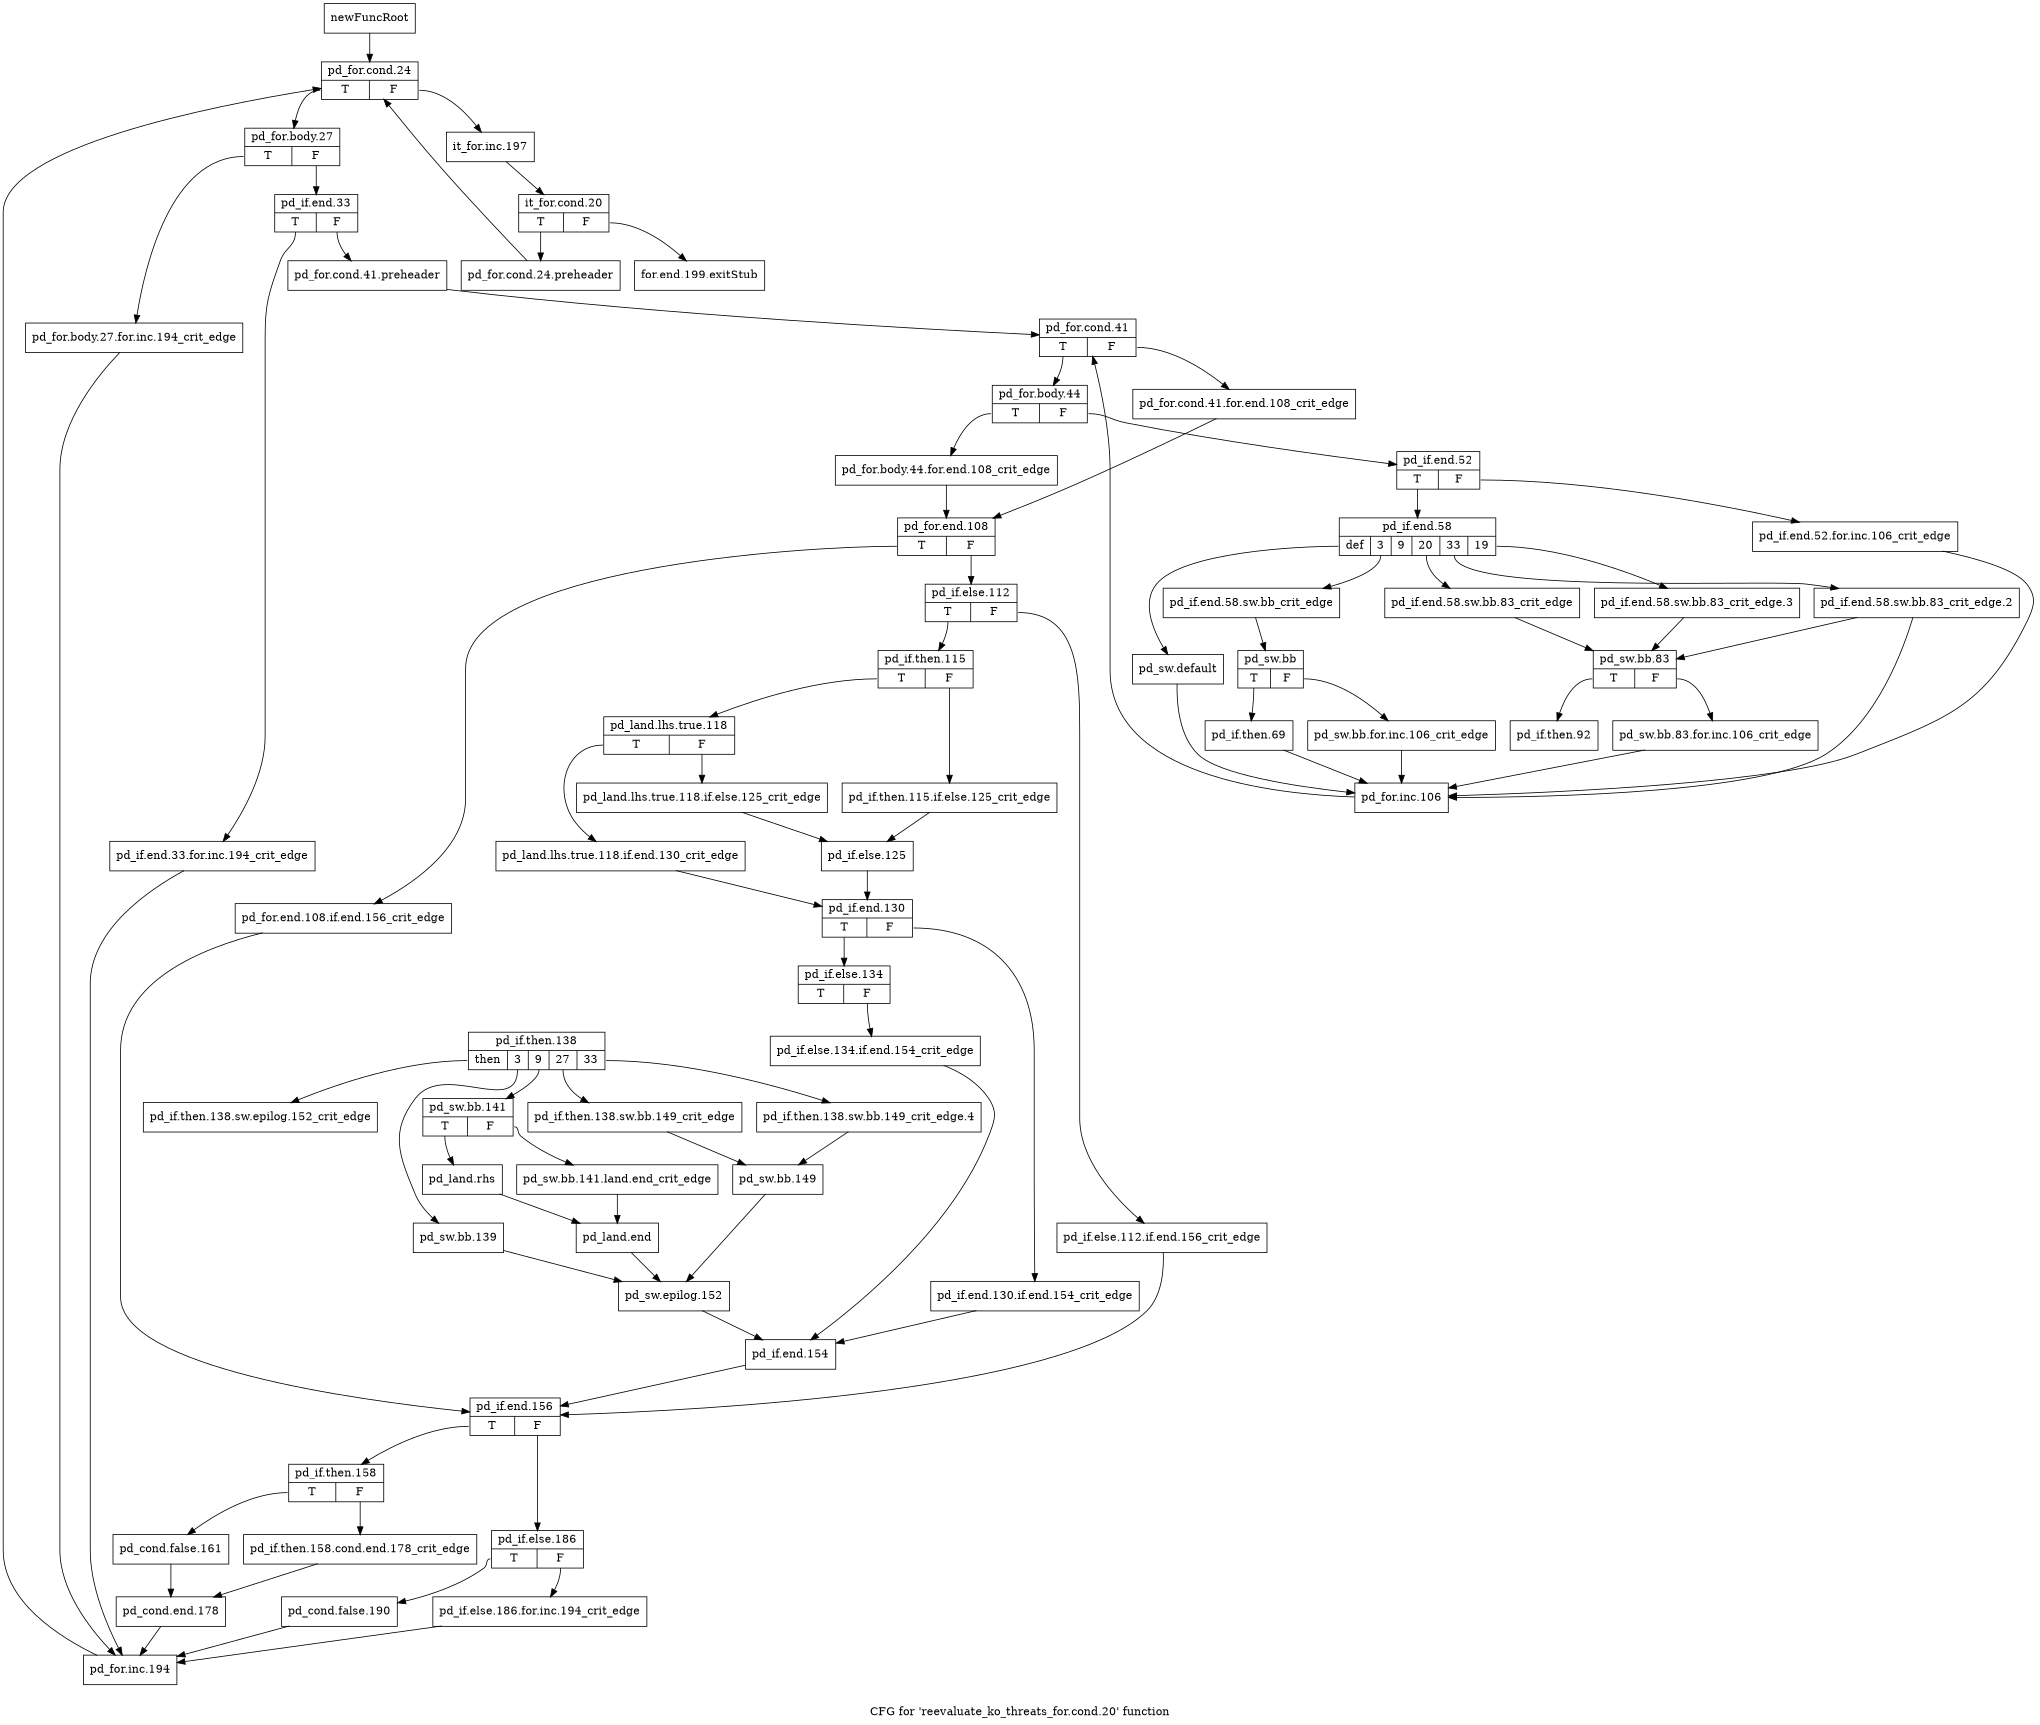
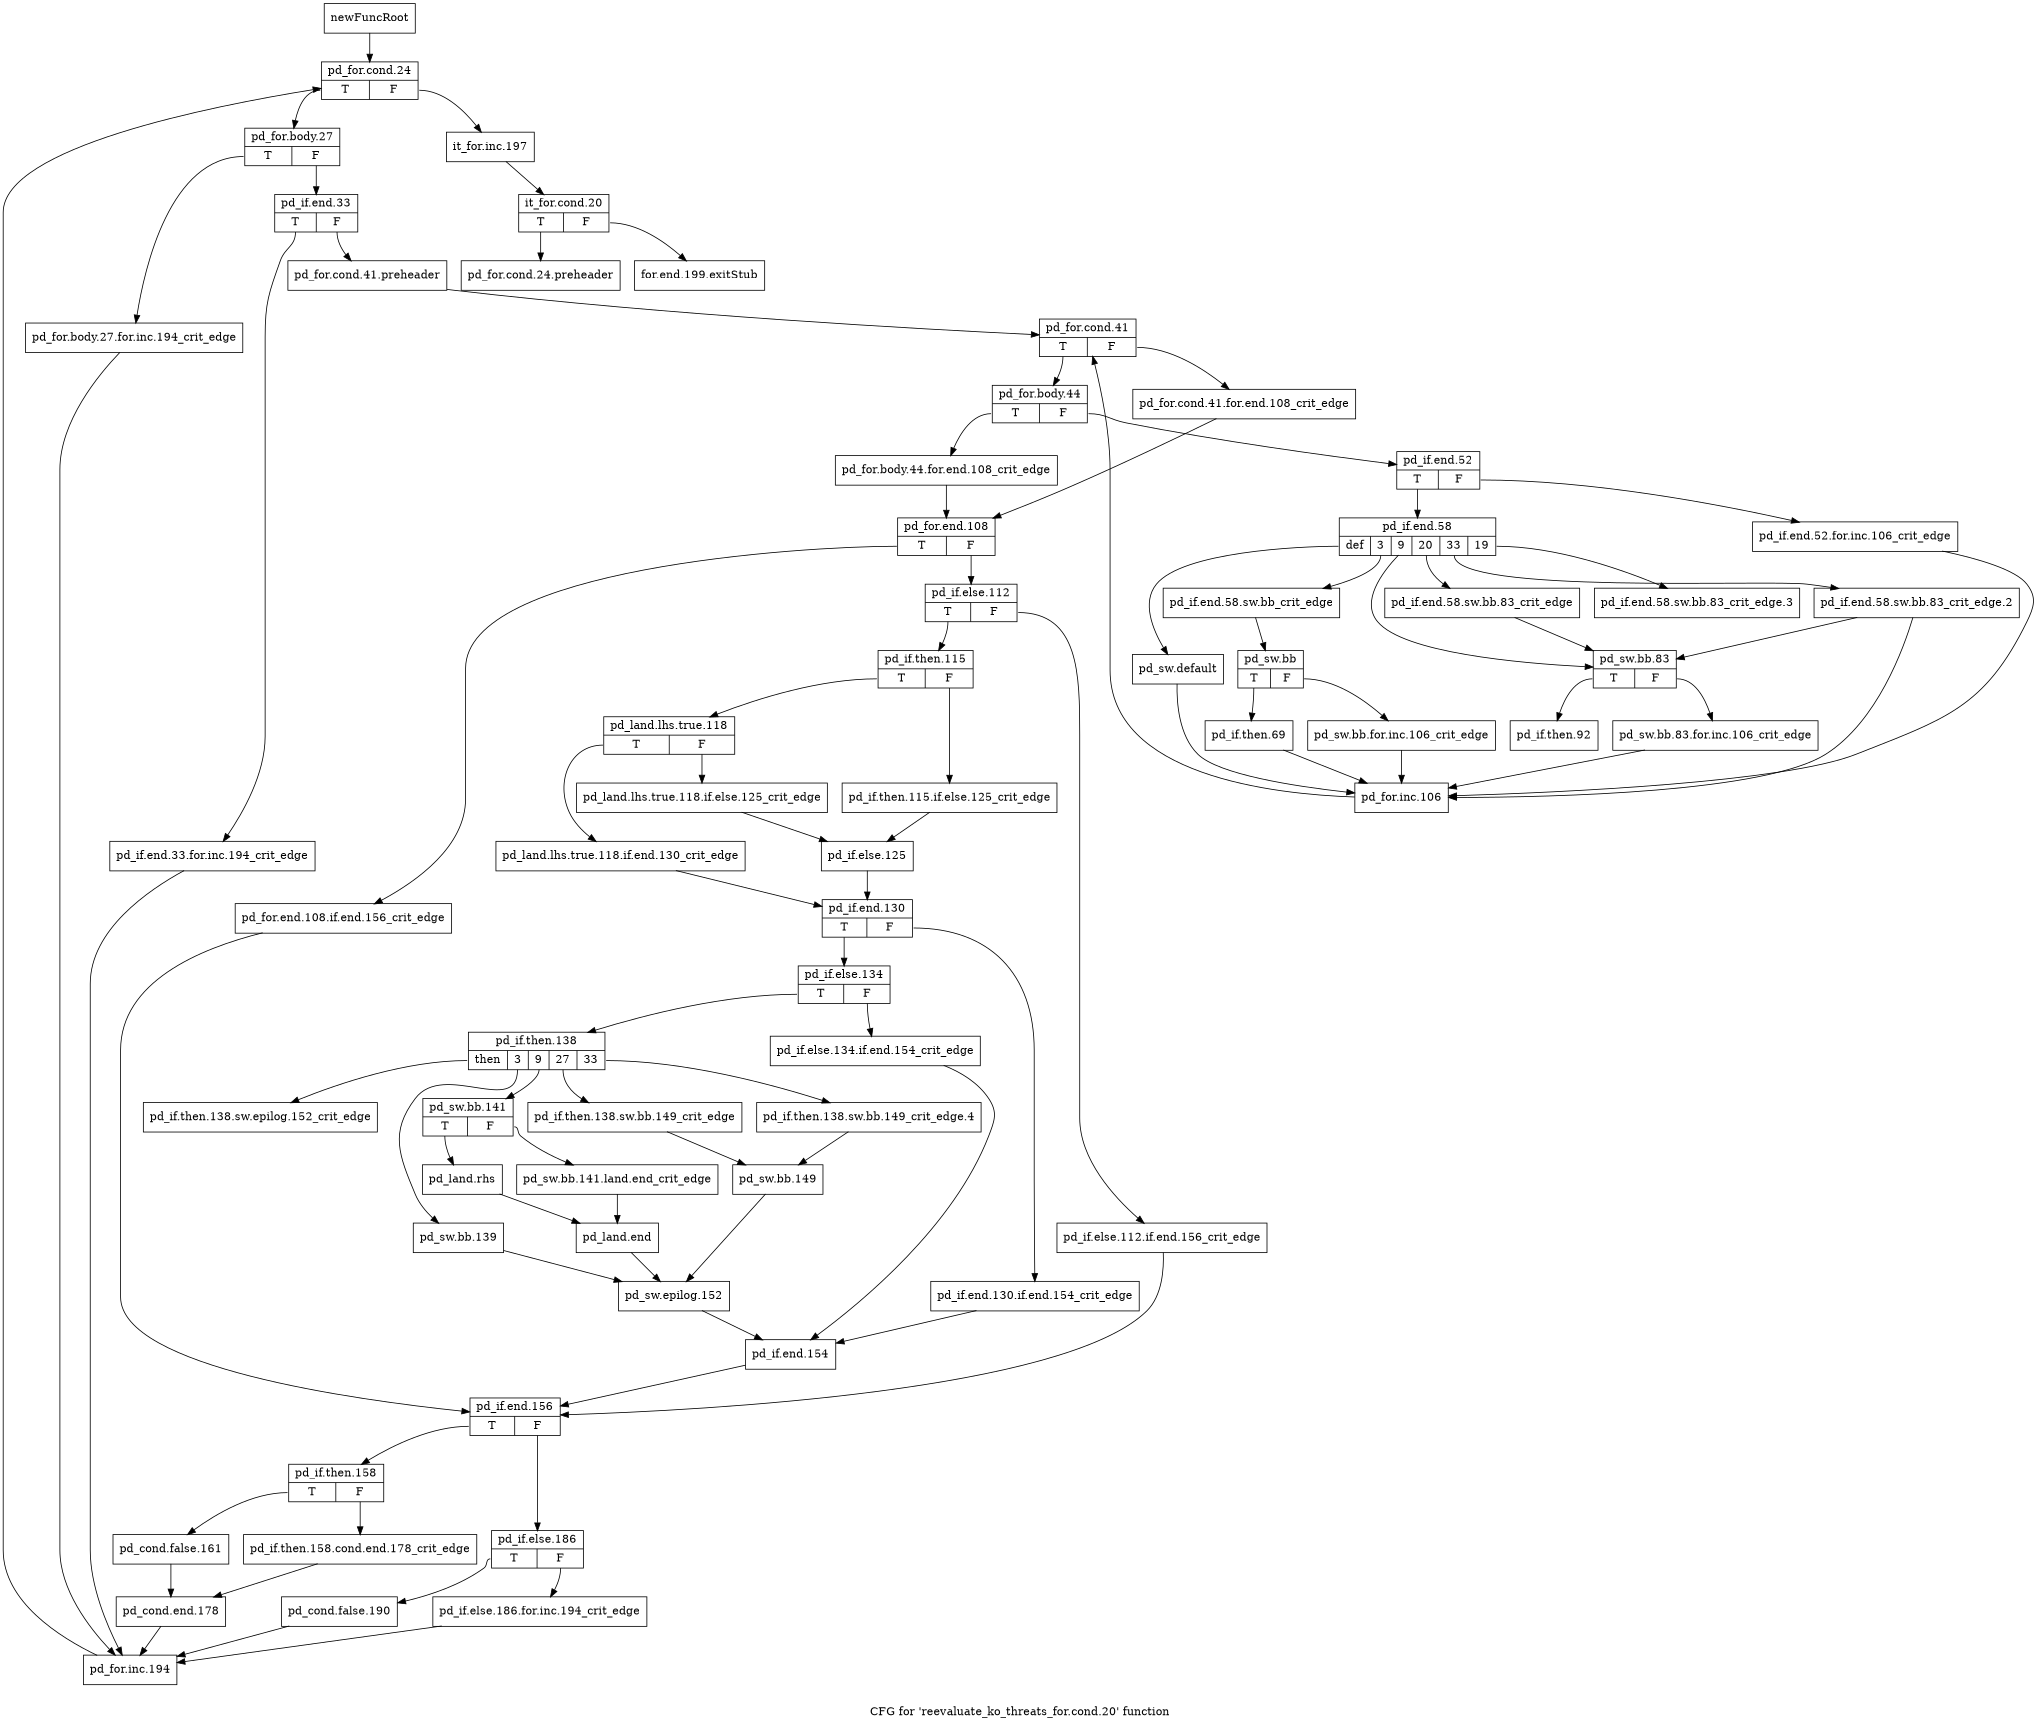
(456, 185) -> none
(1671, 631) -> (1440, 649)
none -> (695, 1005)
